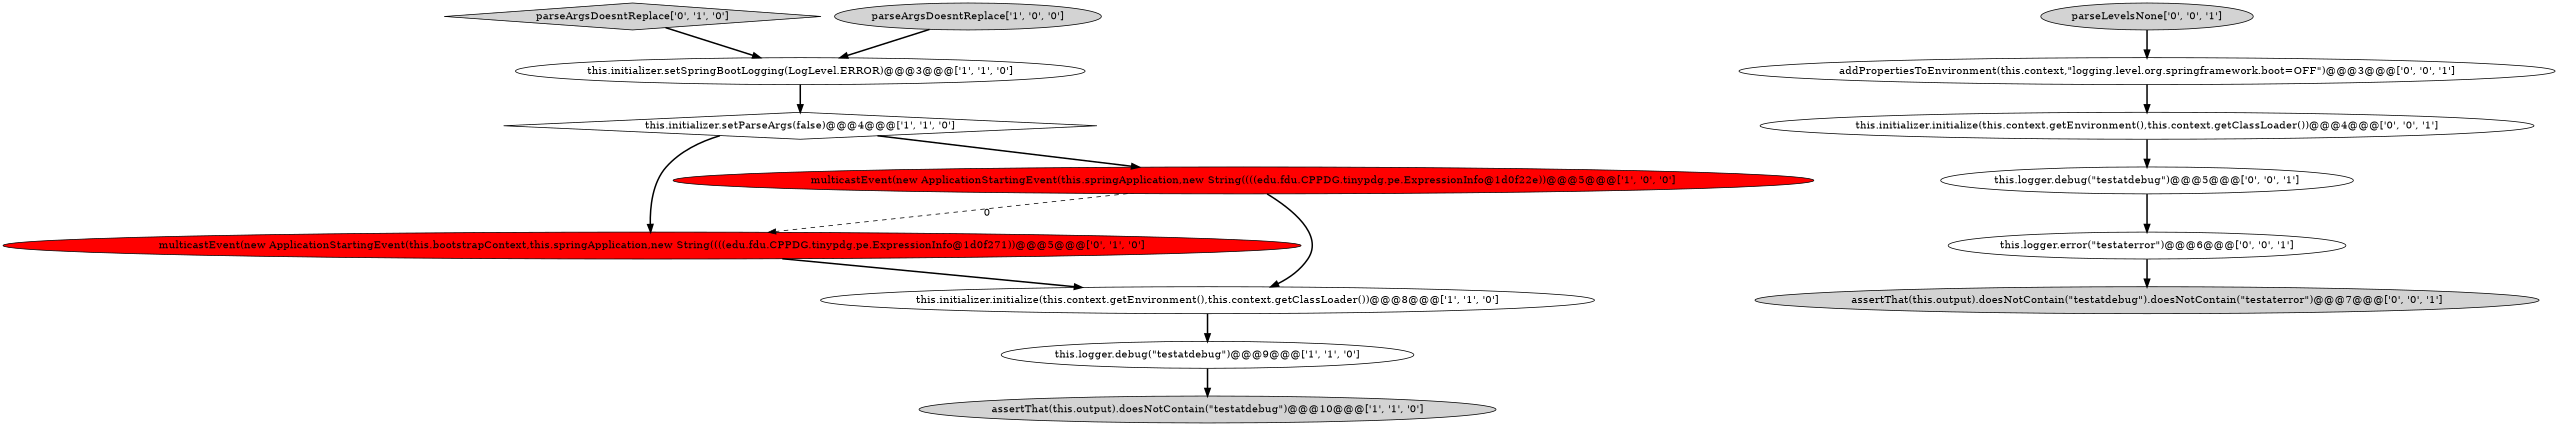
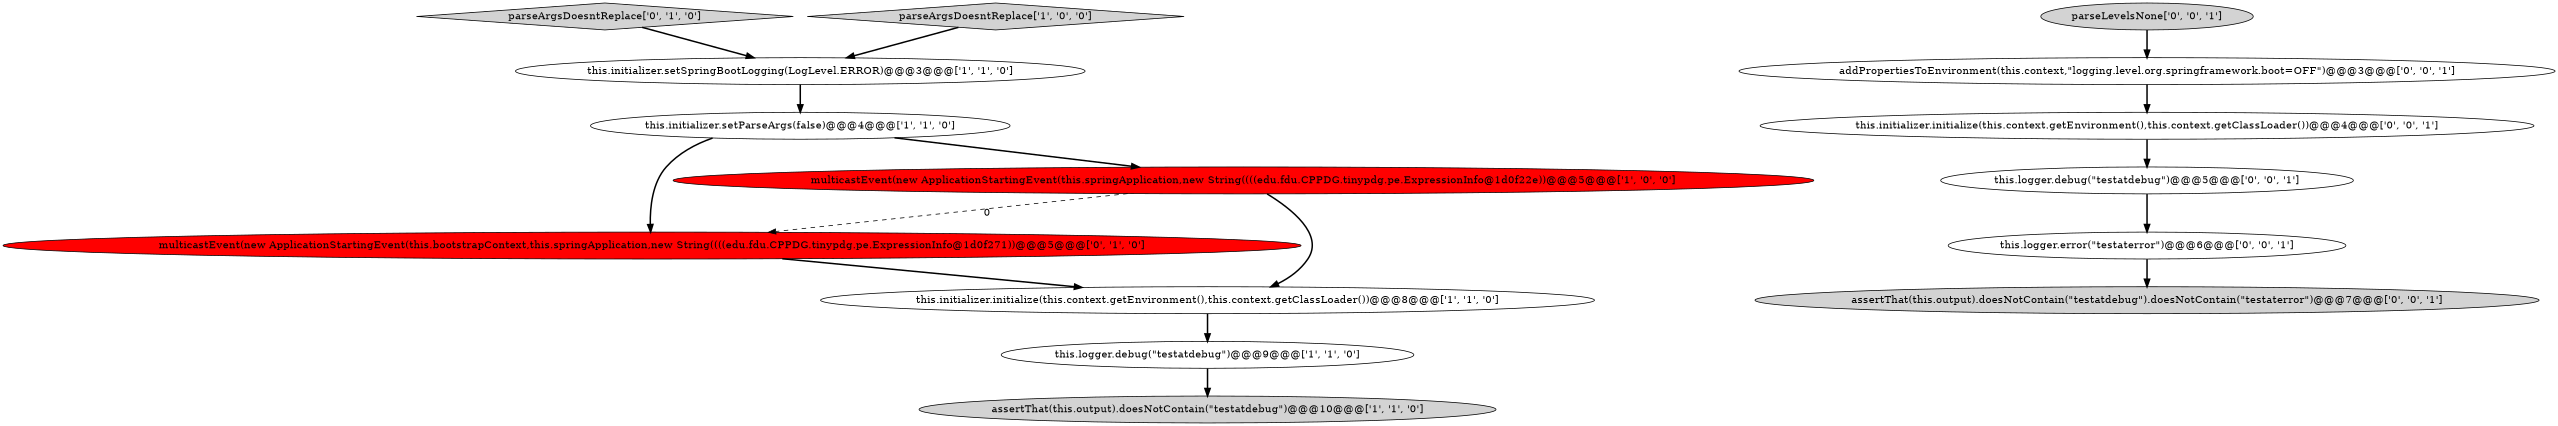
(968, 16) -> (996, 16)
(800, 126) -> (800, 126)
